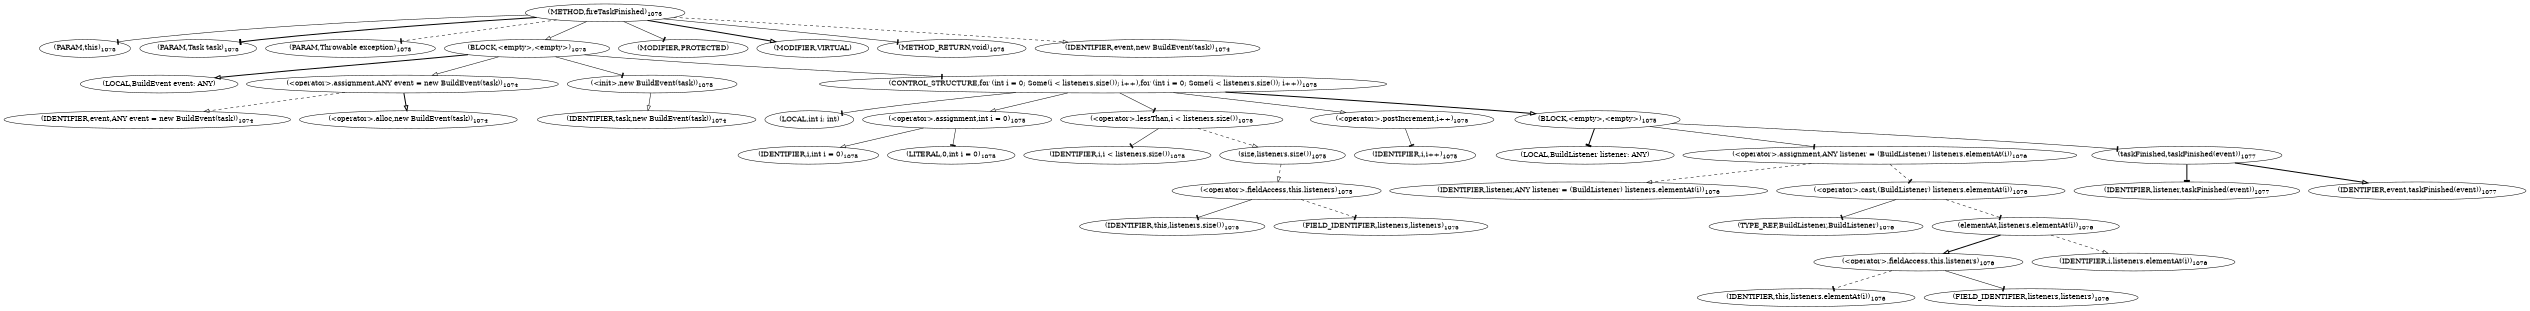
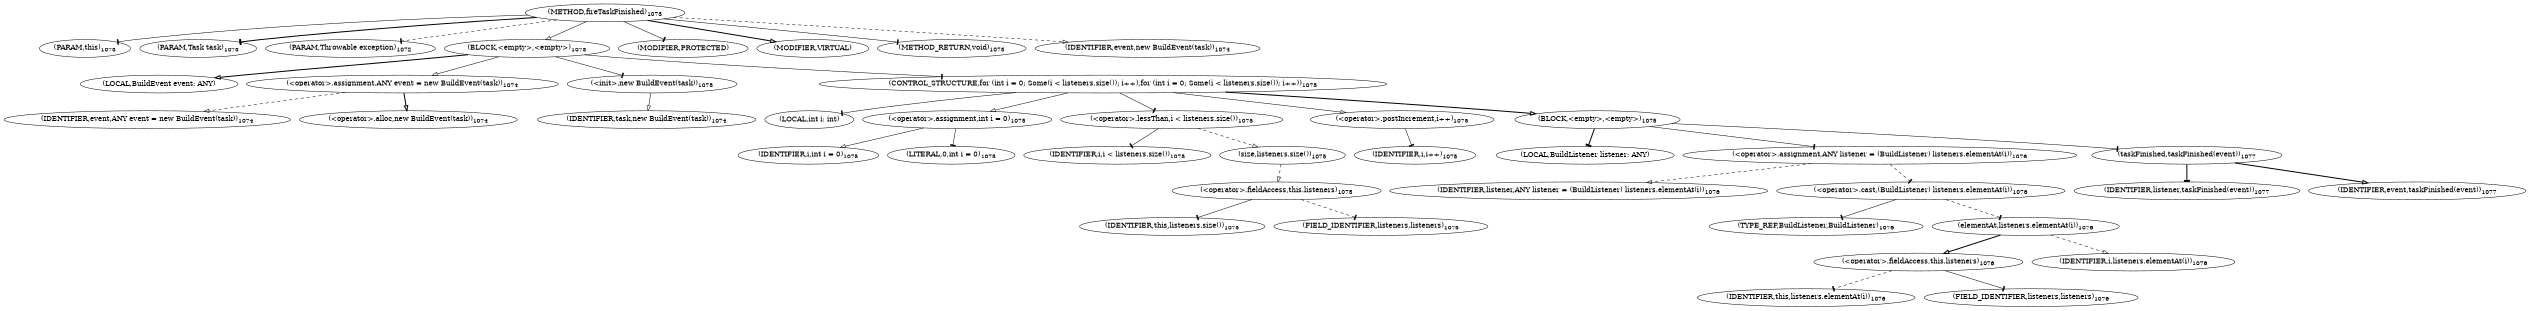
(404, 48) -> (404, 48)
